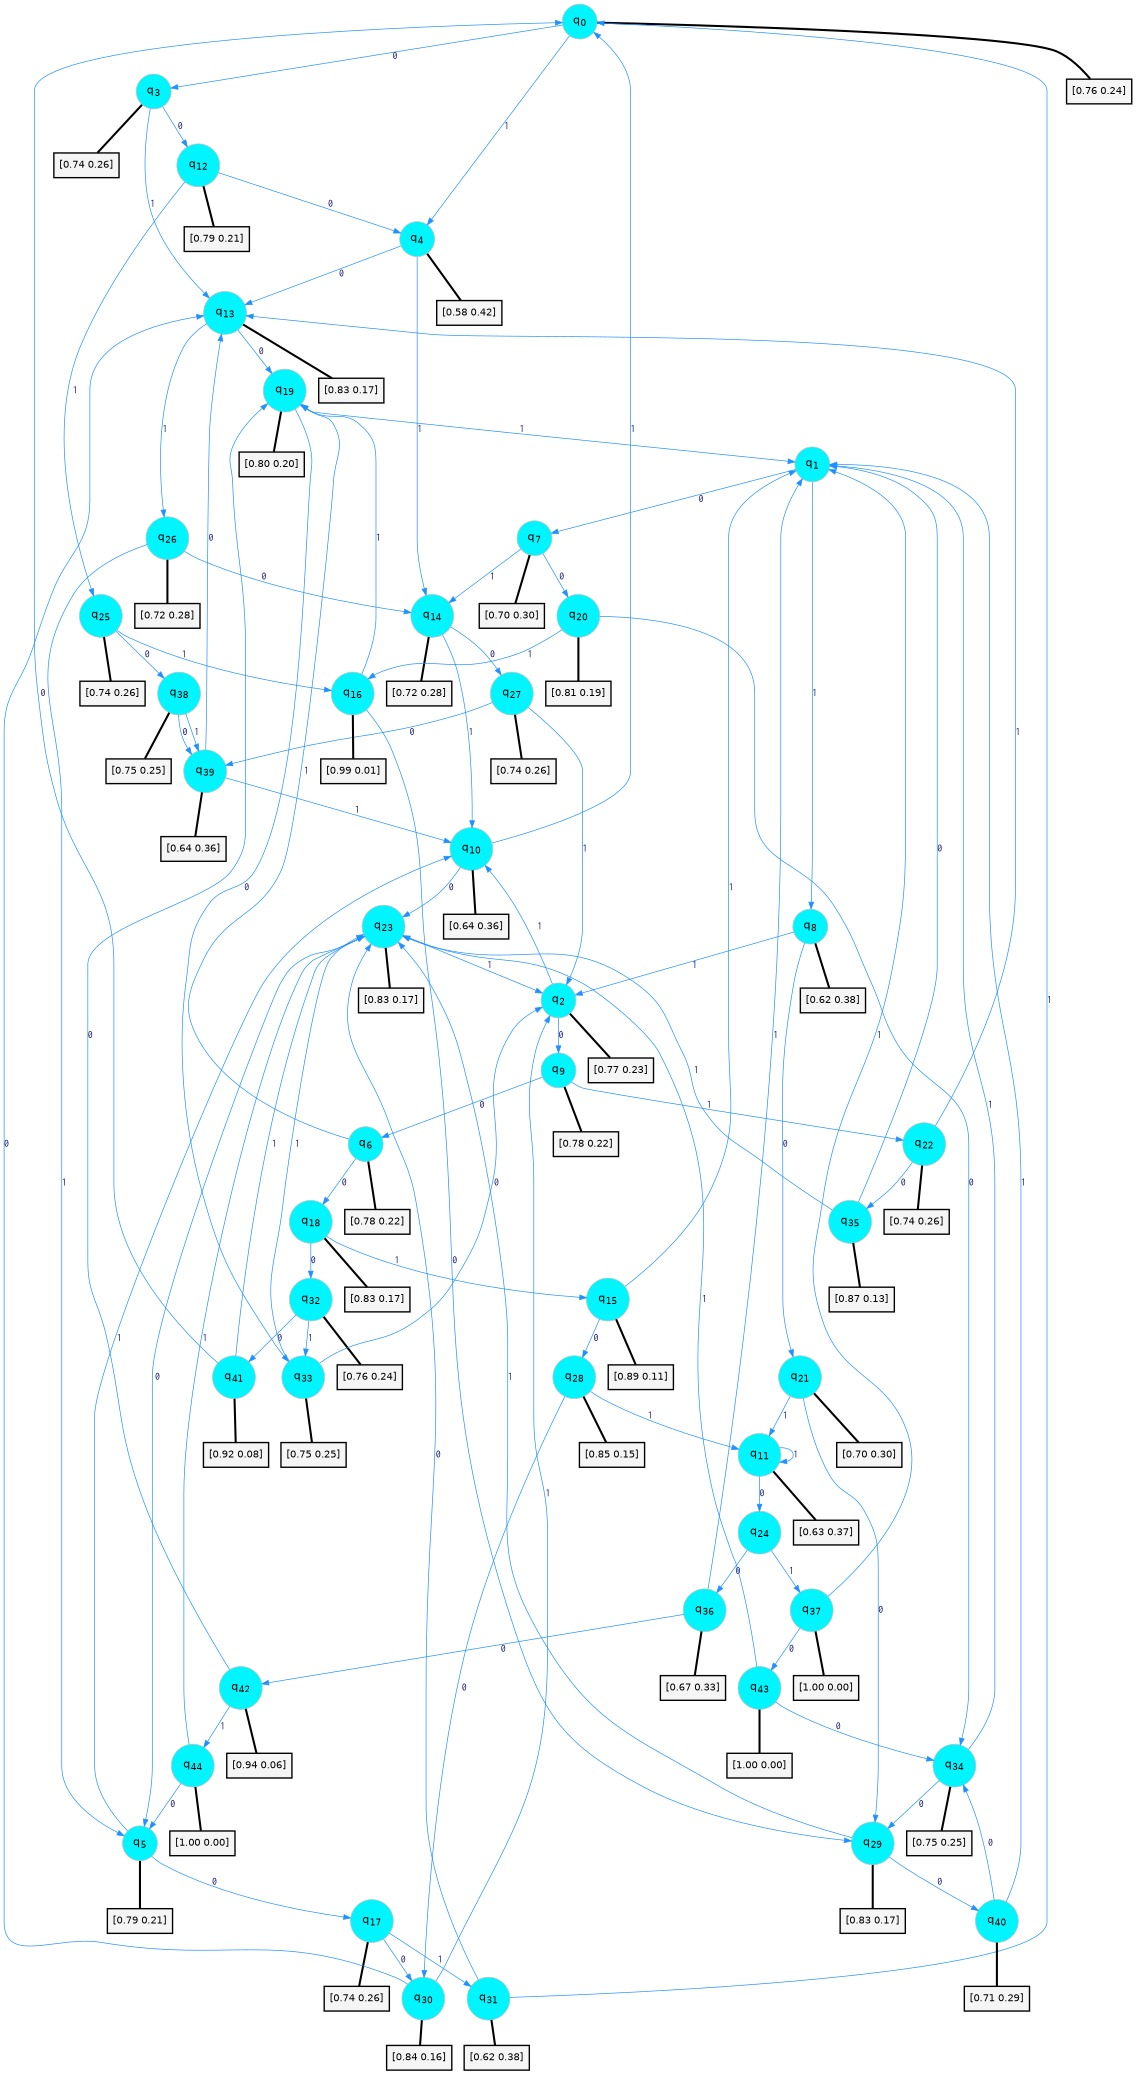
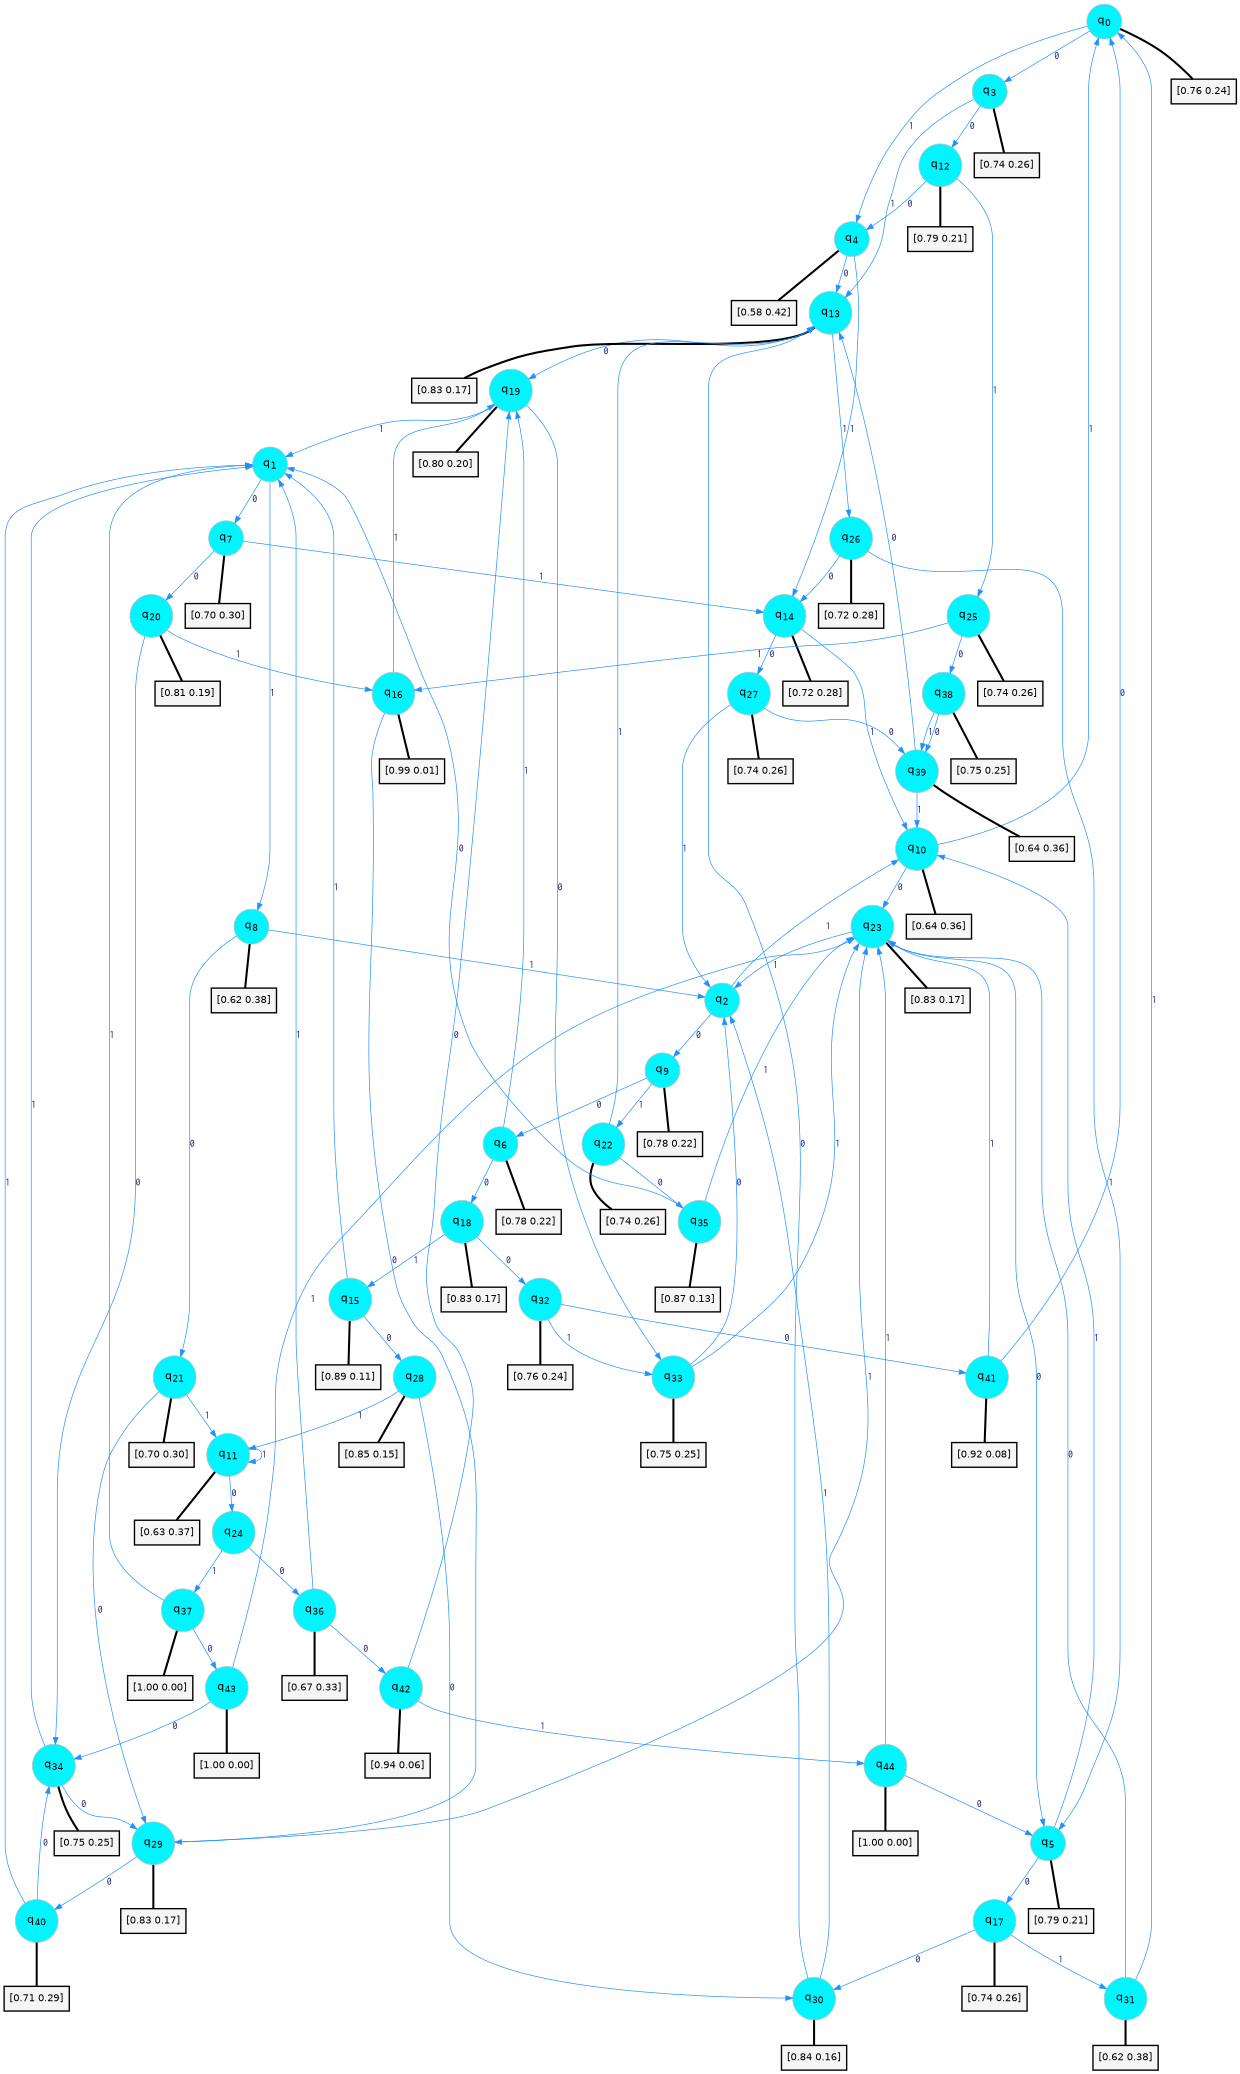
(621, 1070) -> none
